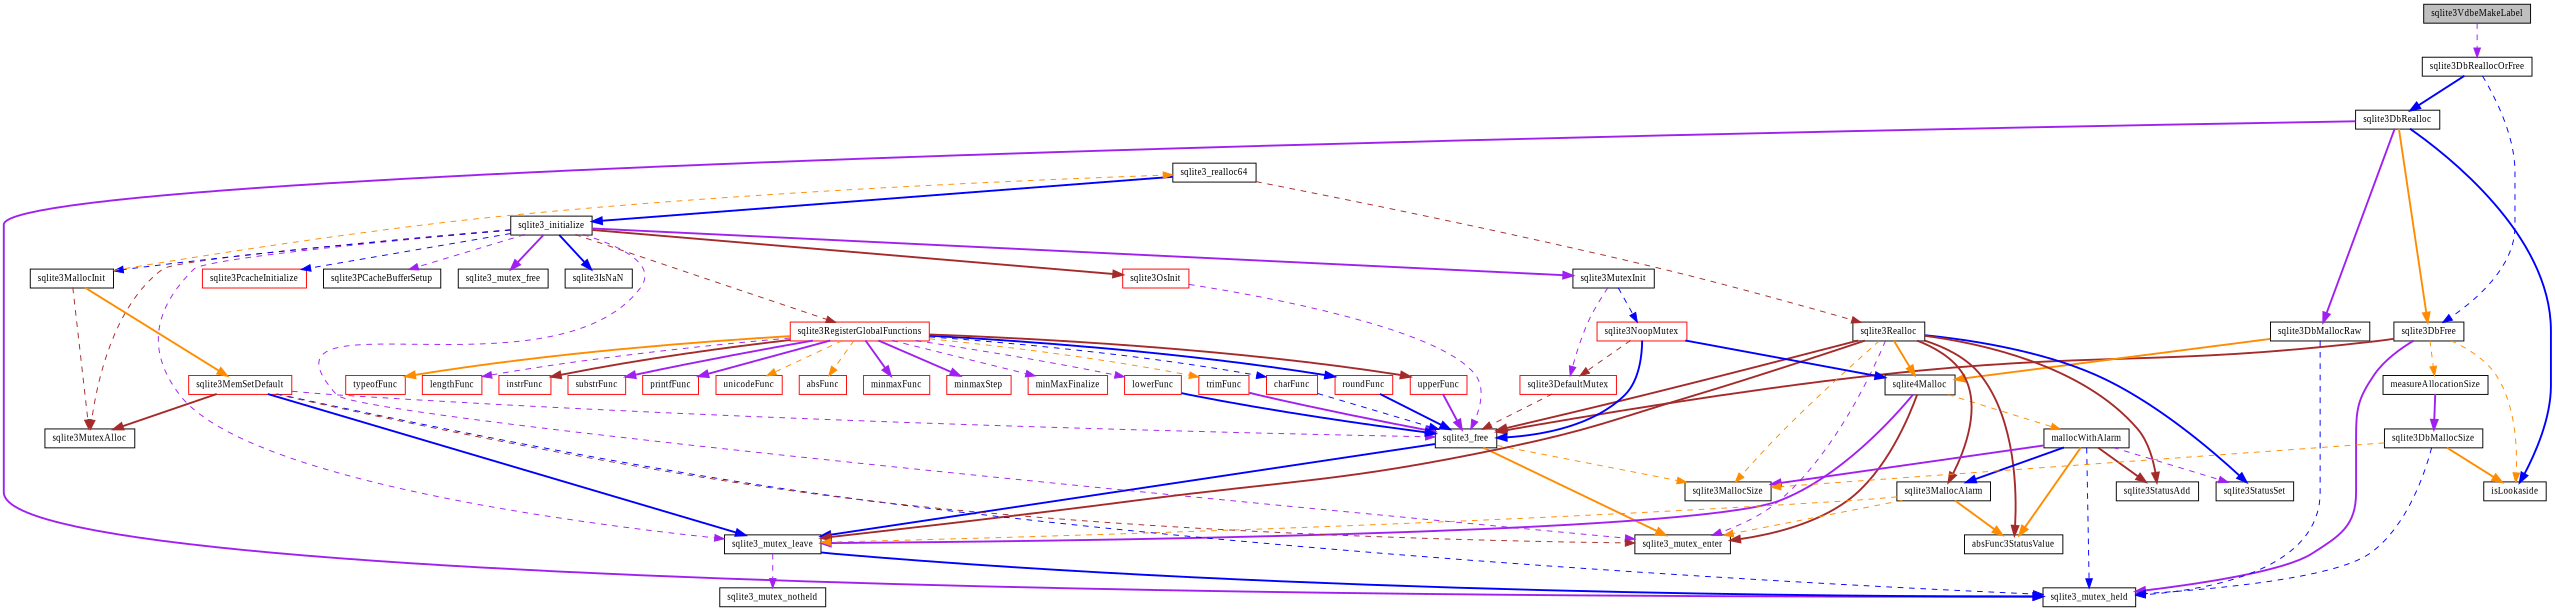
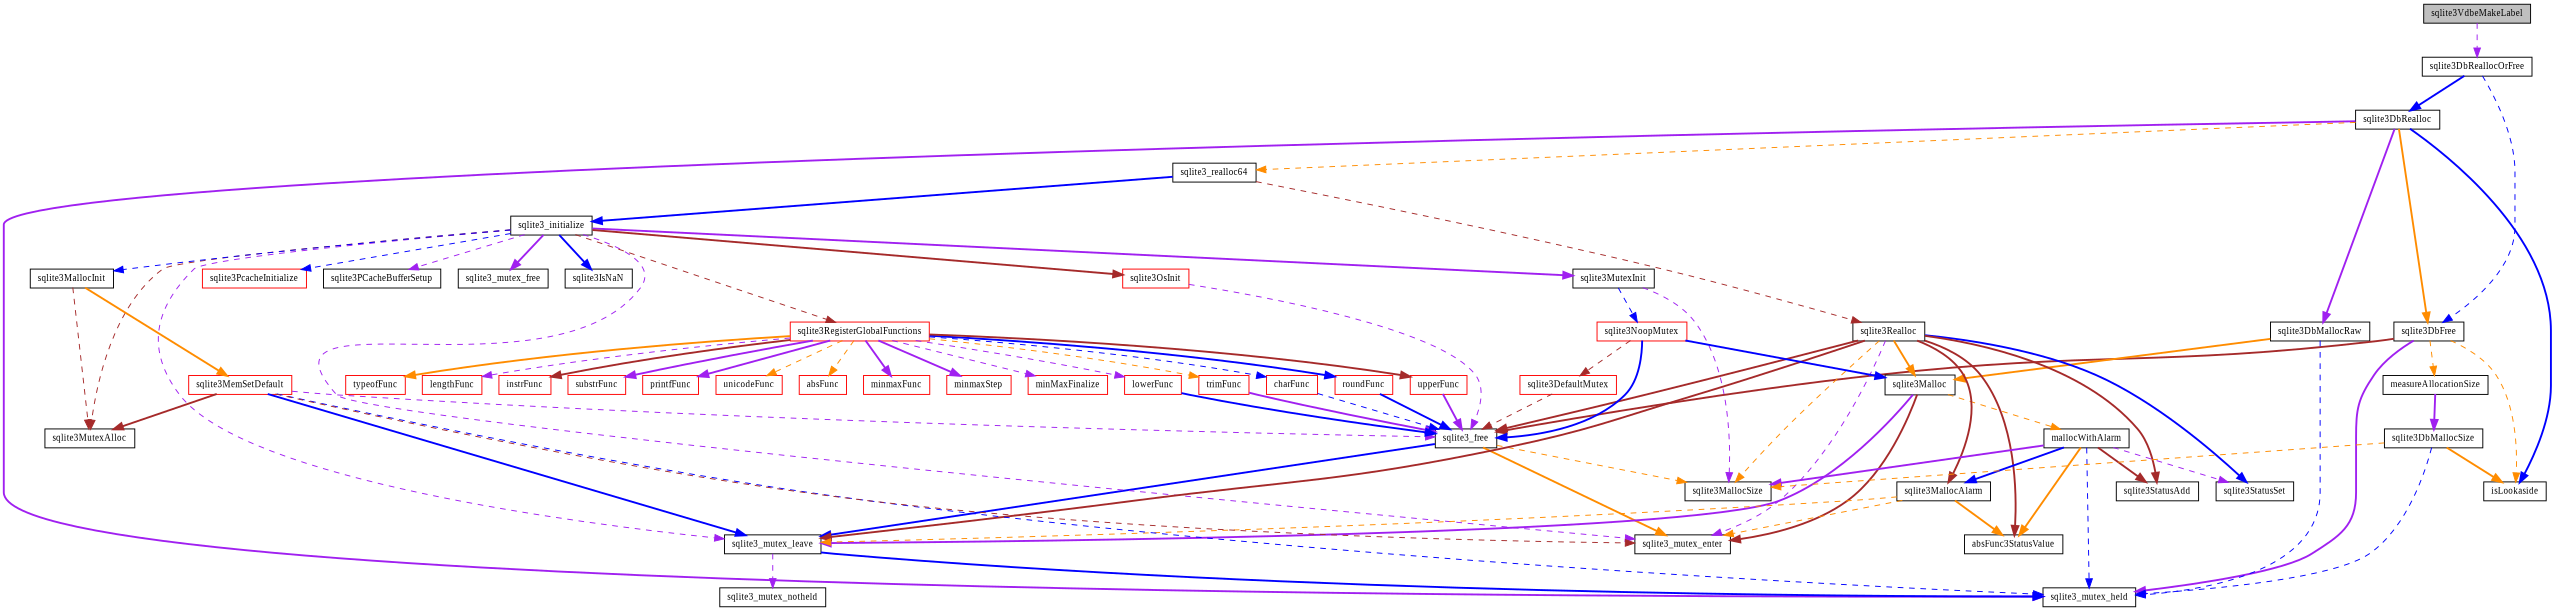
(637, 204) -> (1811, 146)
(1587, 325) -> (1716, 364)
(1920, 385) -> (1920, 385)
